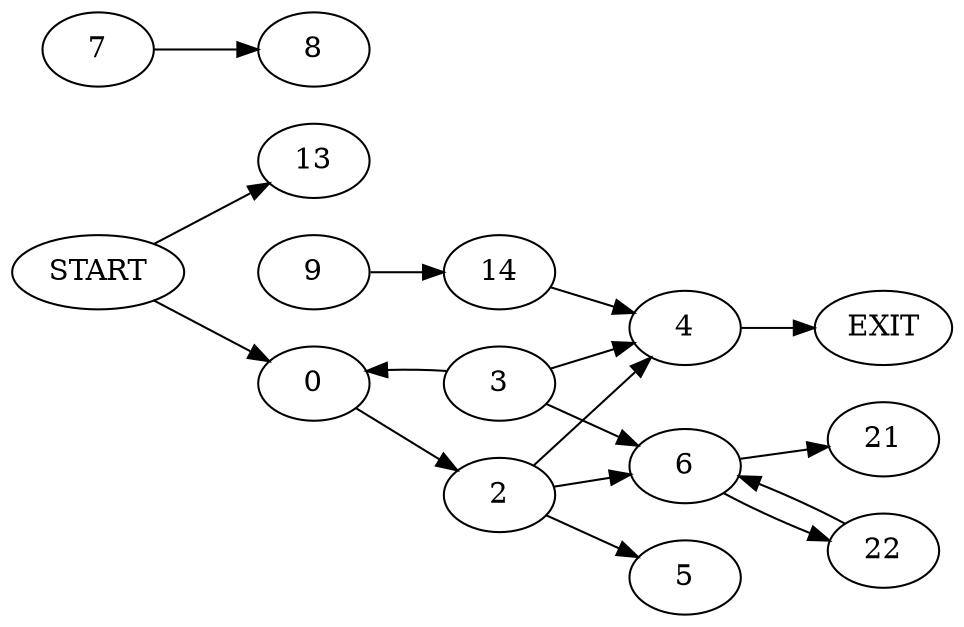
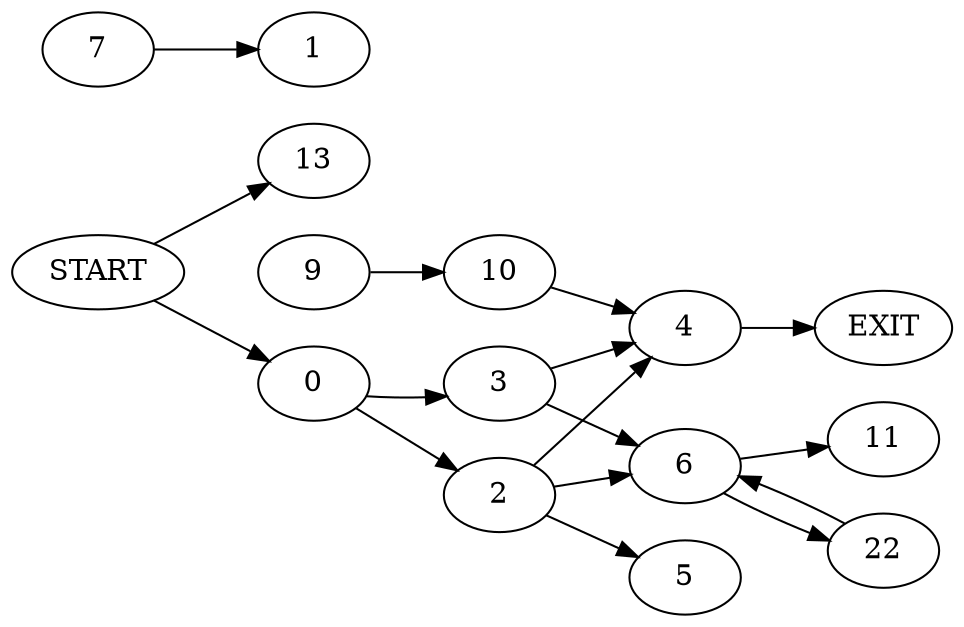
(314, 50) -> (314, 50)
(500, 272) -> (500, 272)
(417, 370) -> (396, 397)
(883, 439) -> (883, 439)
